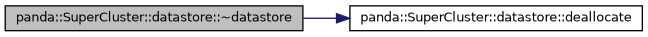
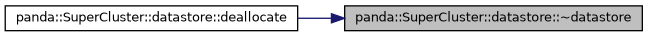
(320, 18) -> (315, 18)
